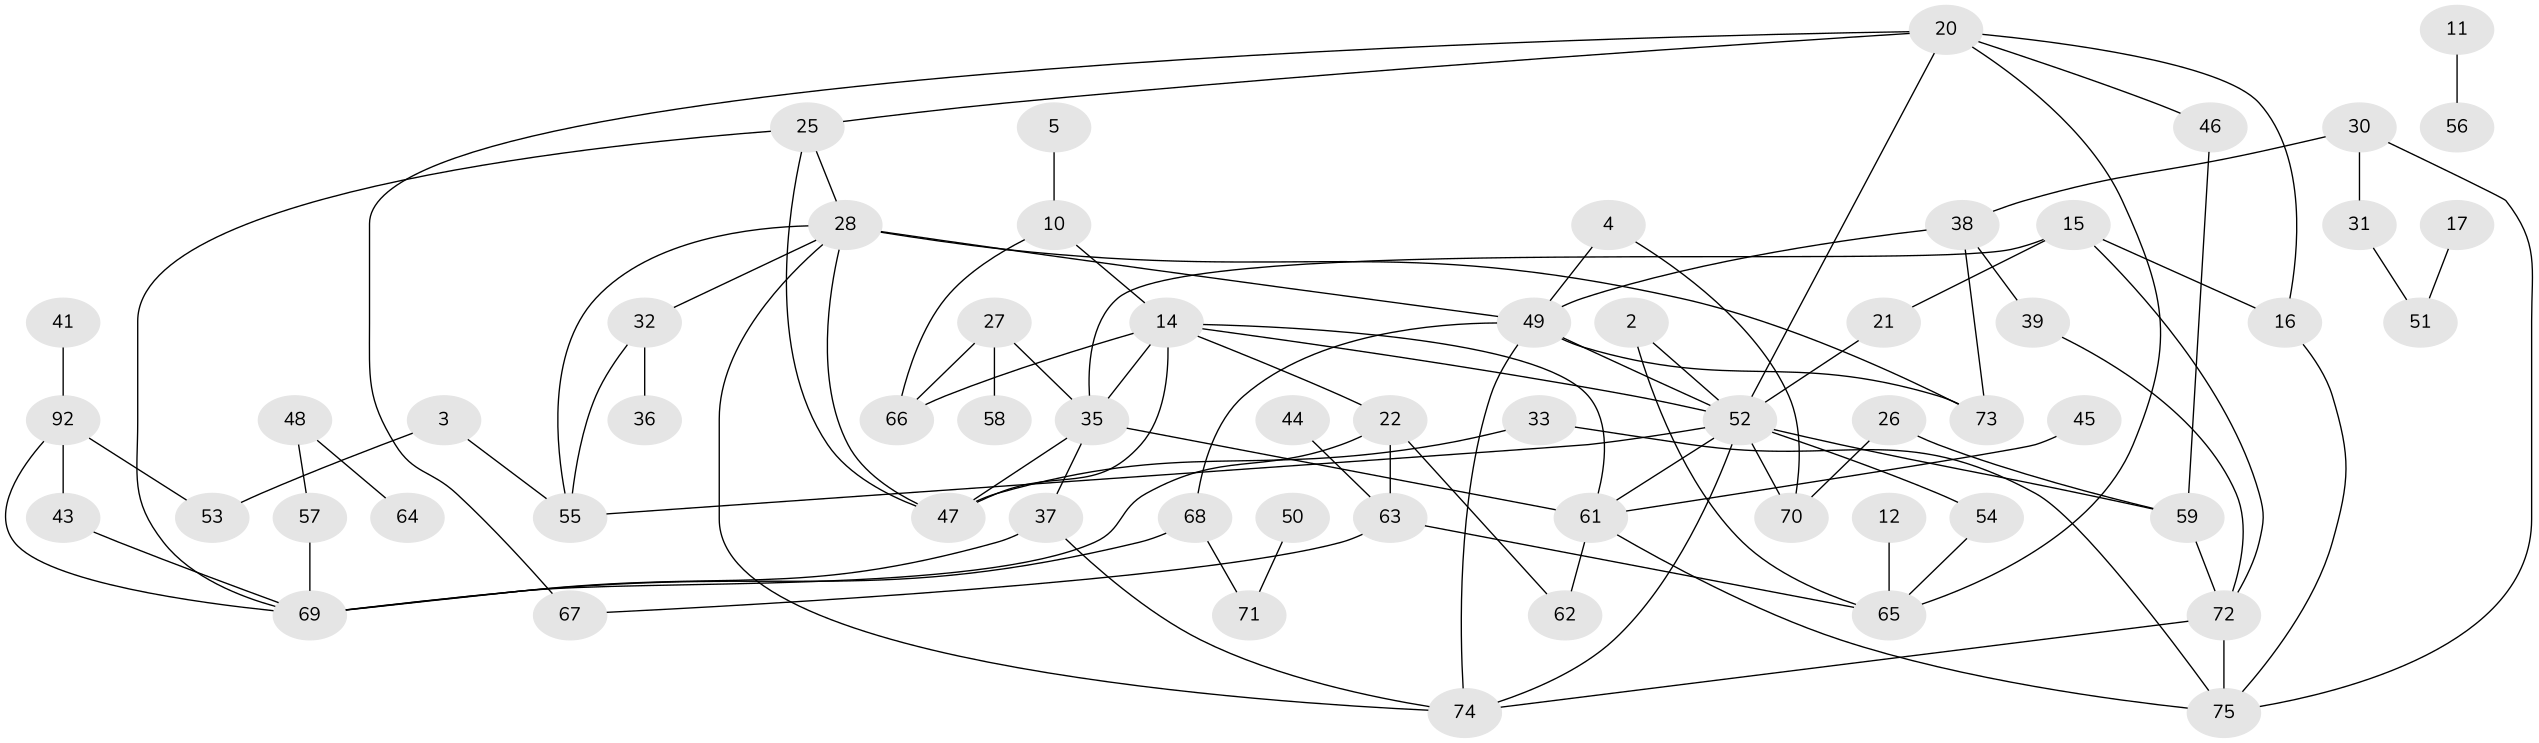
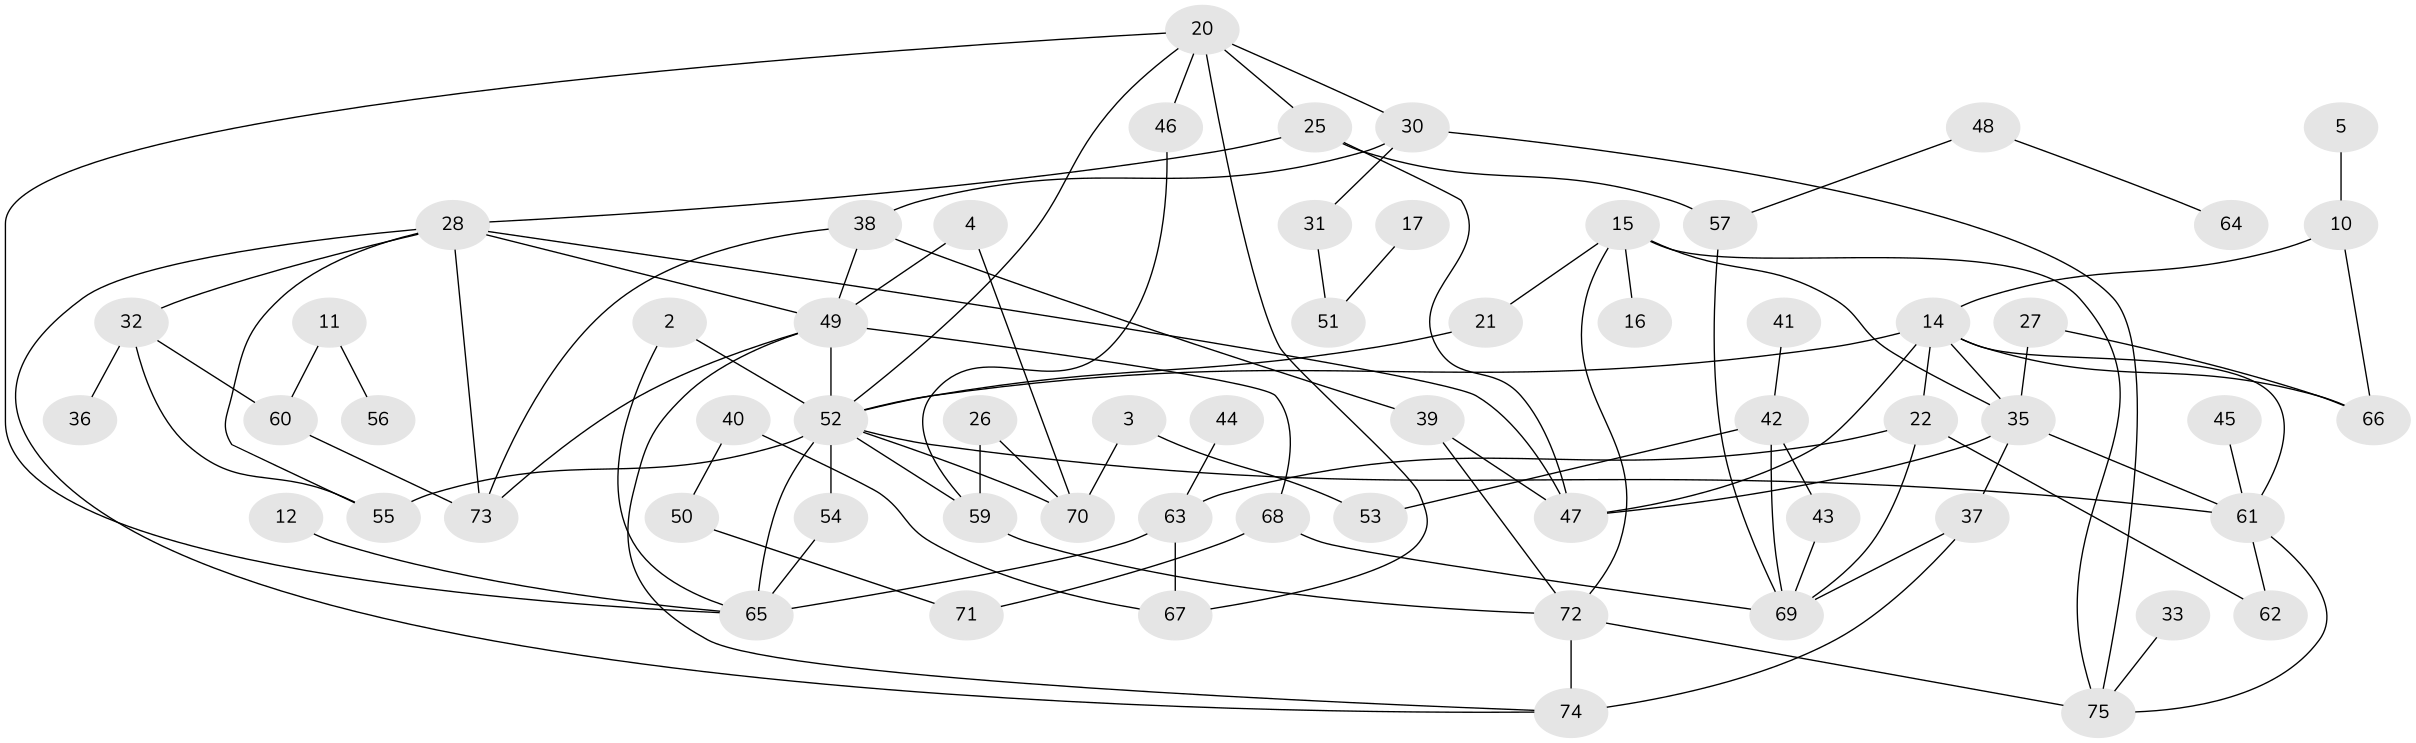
(2223, 81) -> (1308, 78)
(258, 222) -> (1518, 176)
(63, 420) -> (1772, 420)
none -> (281, 420)
none -> (733, 420)
(994, 420) -> none
(1186, 462) -> (1499, 469)
(507, 469) -> (1101, 473)
(2337, 526) -> (2066, 289)
(1646, 604) -> (775, 512)
